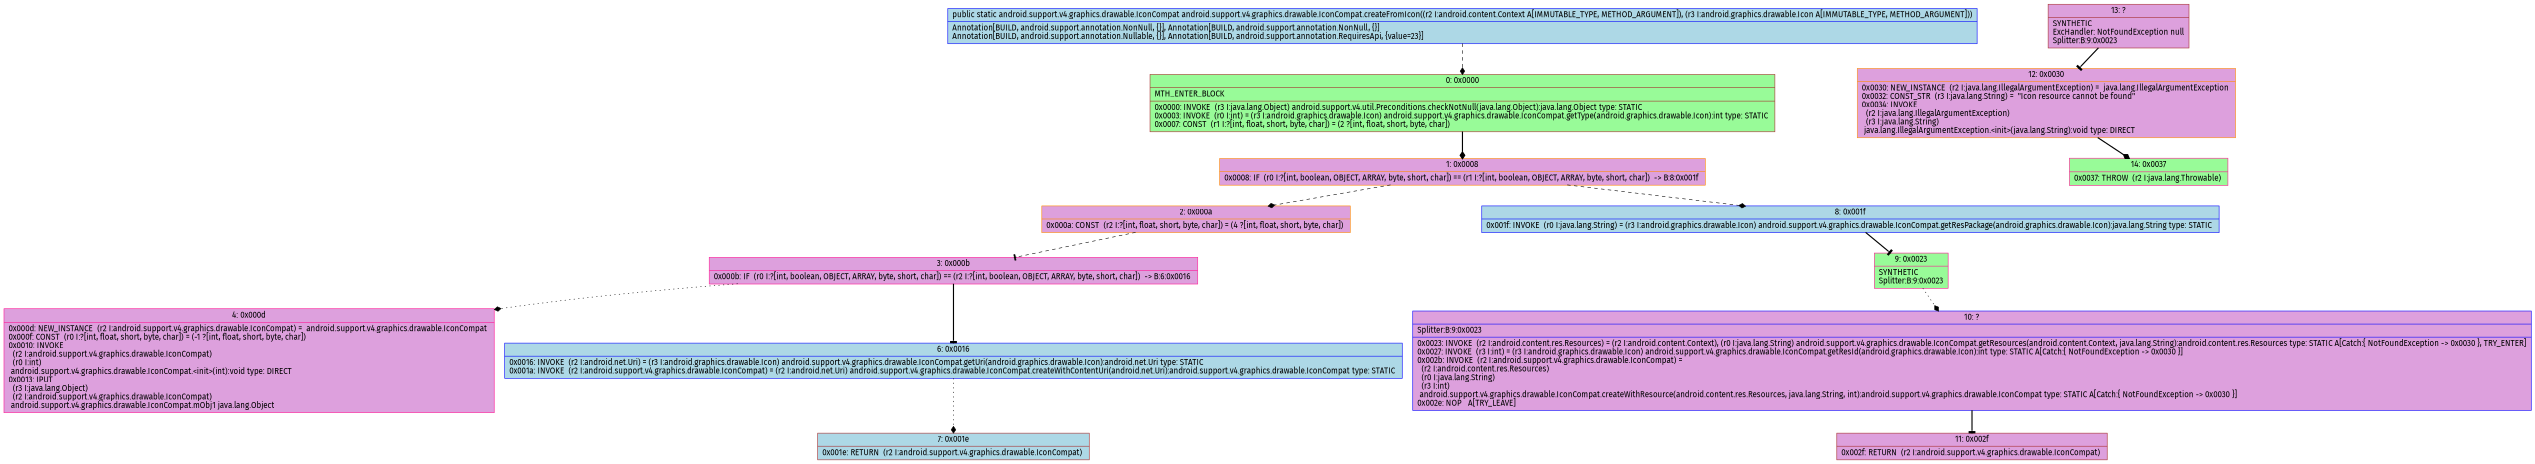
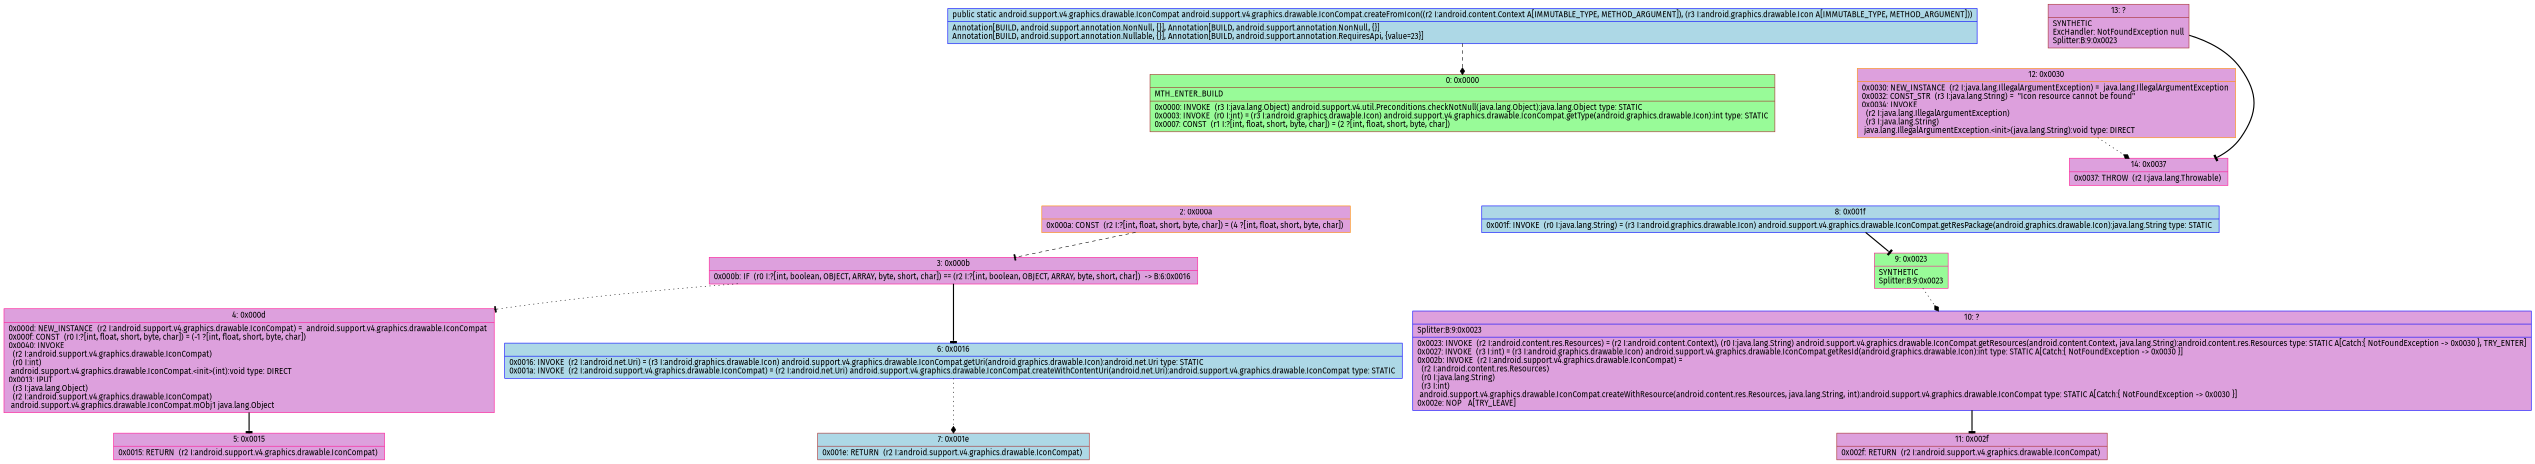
(2090, 57) -> (2251, 88)
(1190, 94) -> (1189, 94)
(2111, 146) -> (2111, 146)
(1462, 172) -> none
(2149, 172) -> (2149, 172)
(617, 294) -> (617, 294)
(38, 346) -> (39, 346)
none -> (249, 446)
